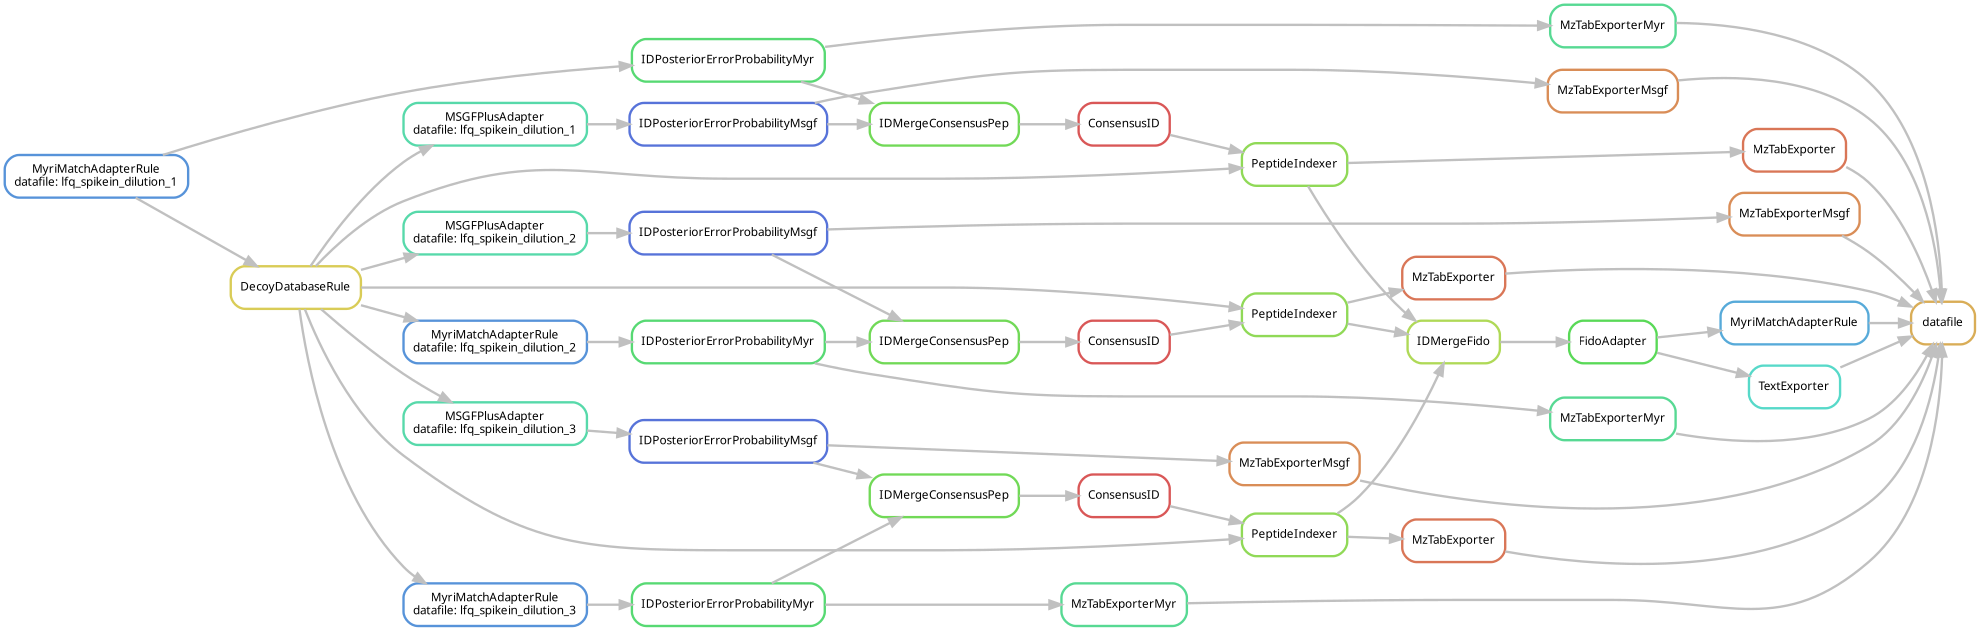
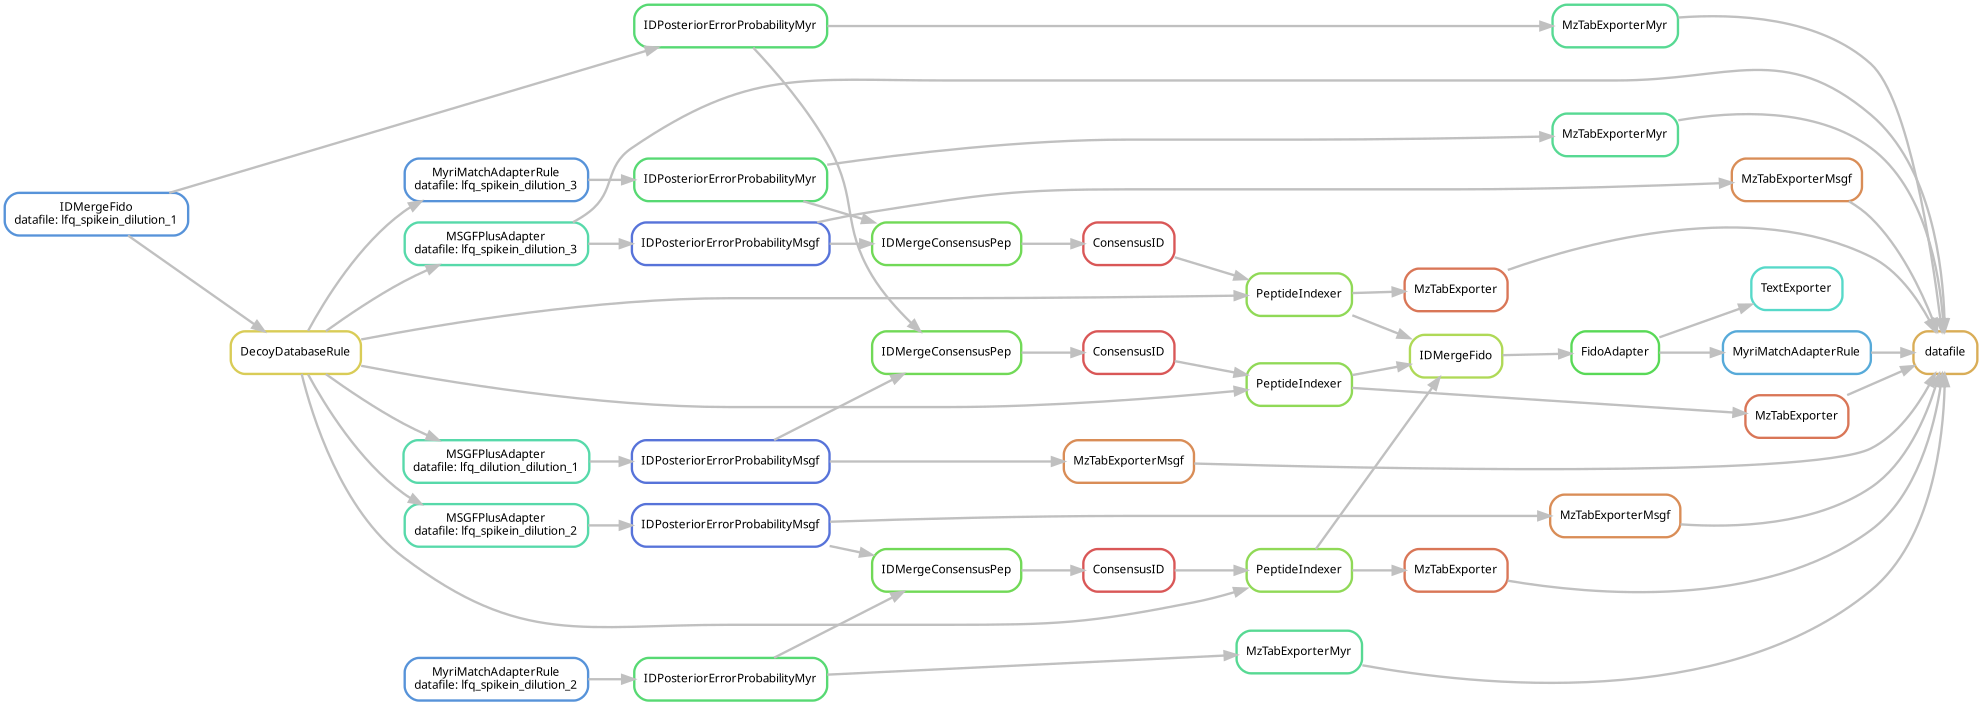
(495, 124) -> (496, 462)
(96, 176) -> (96, 214)
(383, 311) -> none
(1870, 354) -> (1313, 80)
